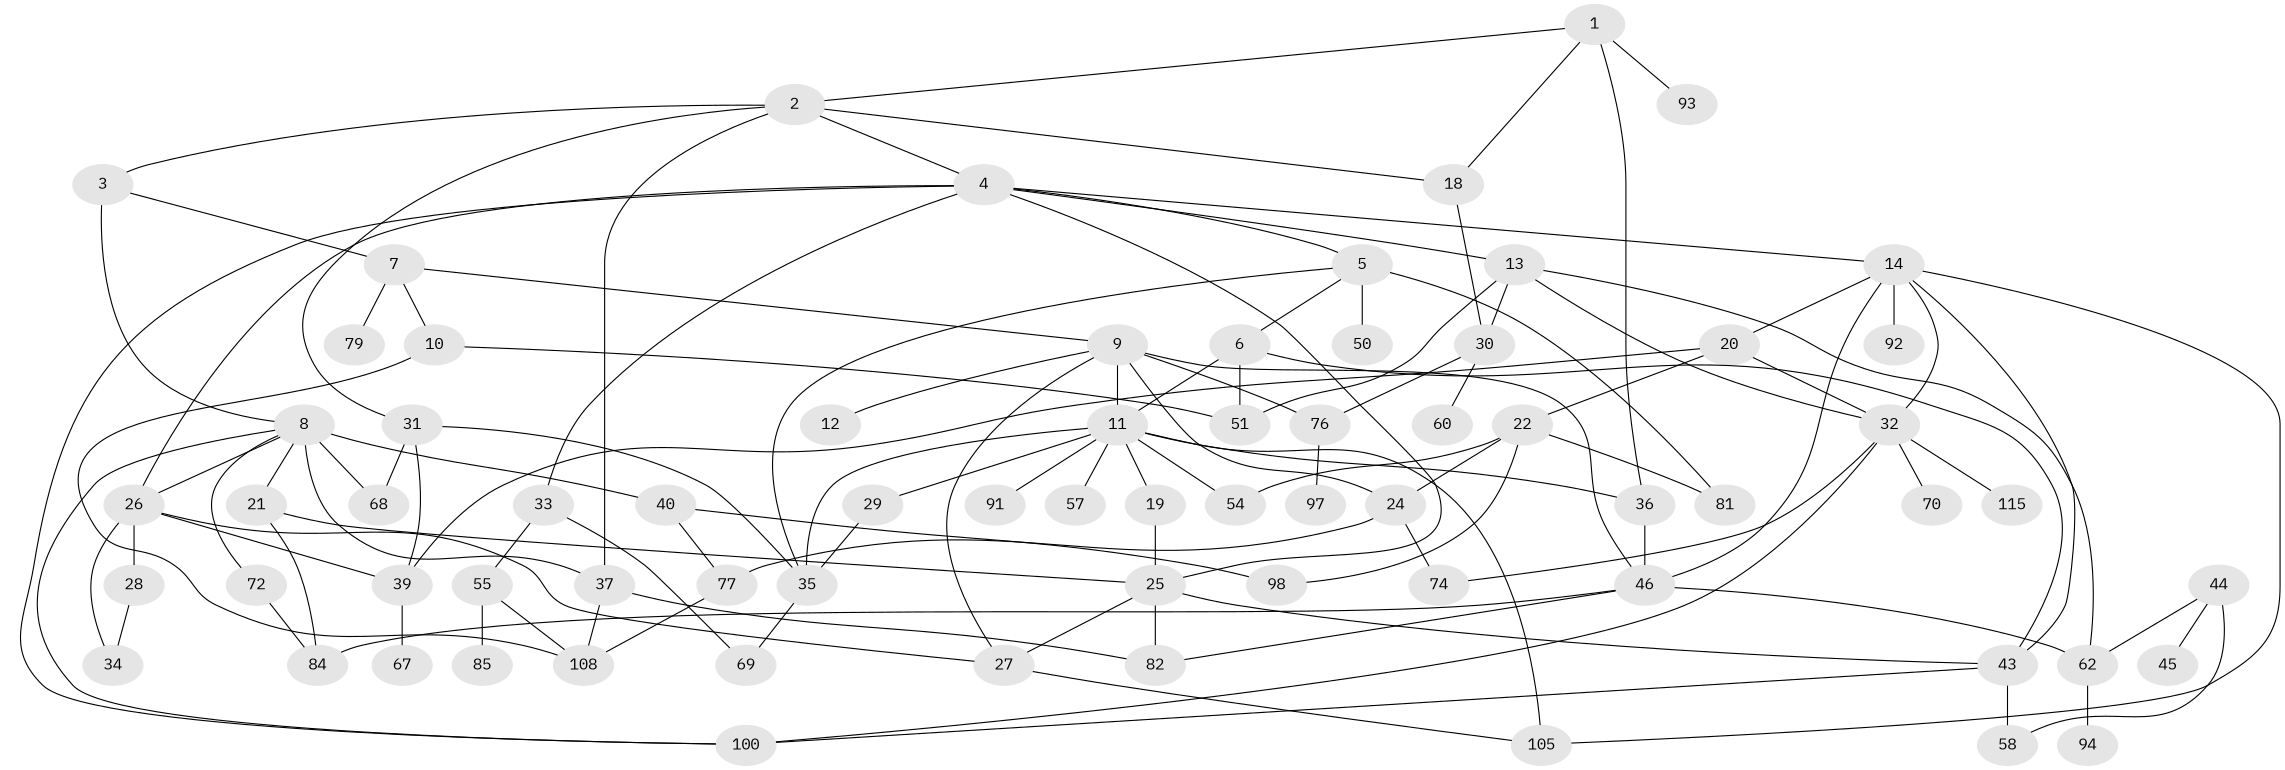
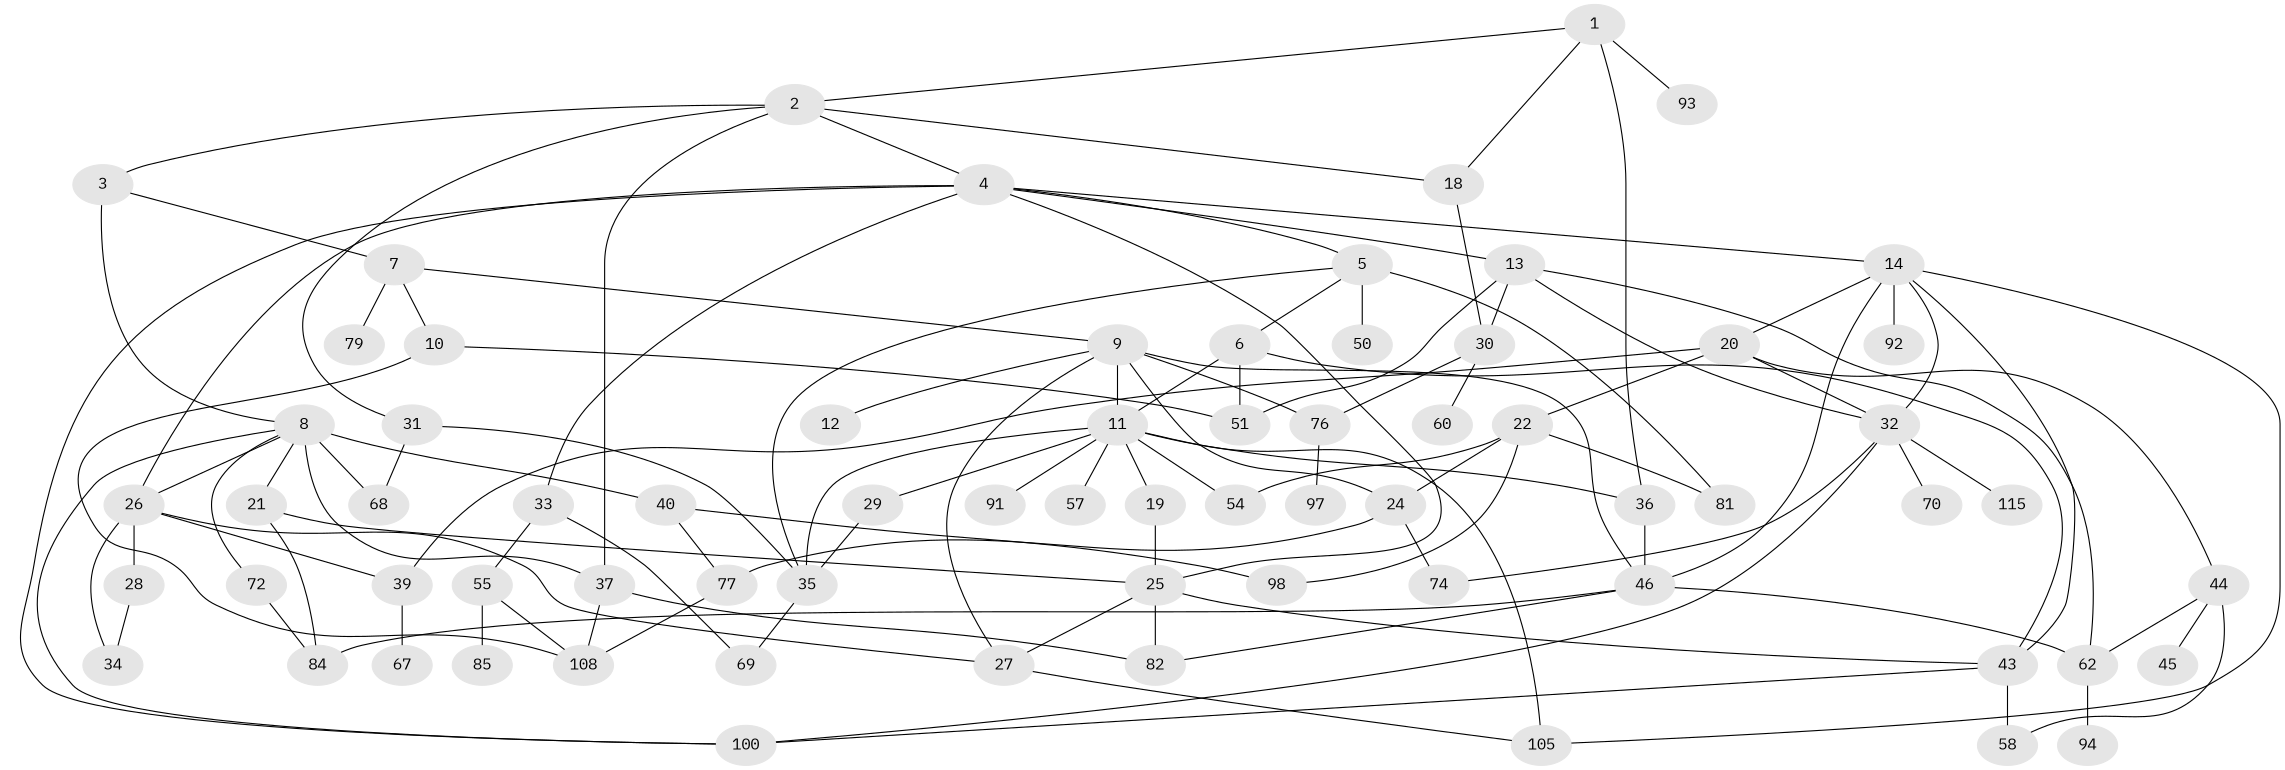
none -> (2025, 378)
(420, 506) -> none
